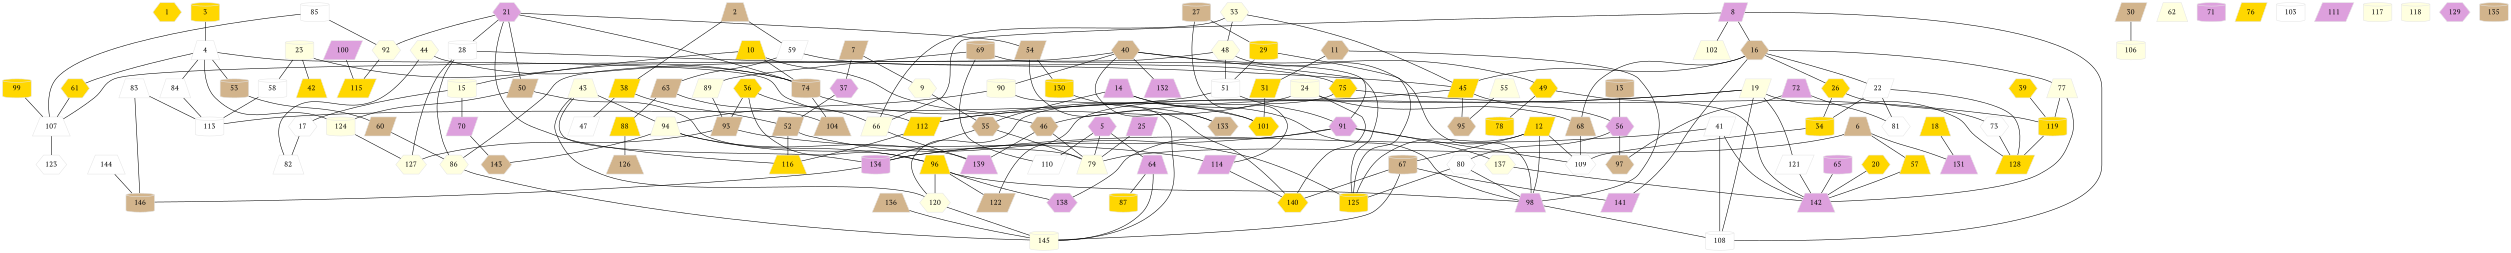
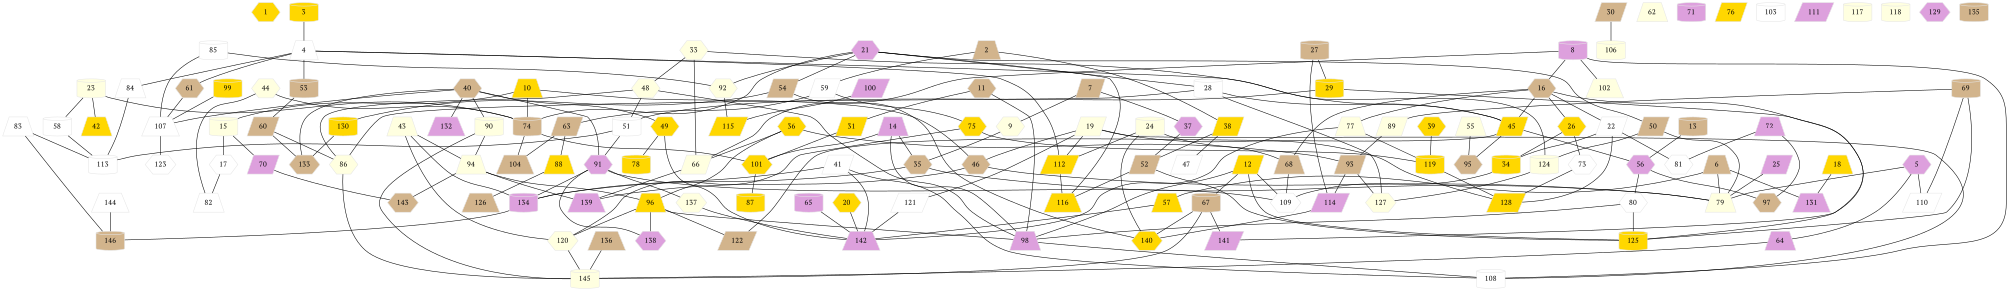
(1733, 12) -> (1573, 50)
(75, 88) -> (190, 88)
none -> (286, 148)
(1138, 184) -> (754, 184)
